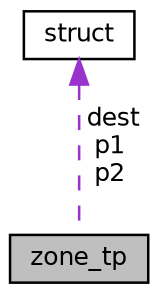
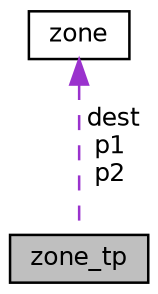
(79, 35) -> (79, 35)
